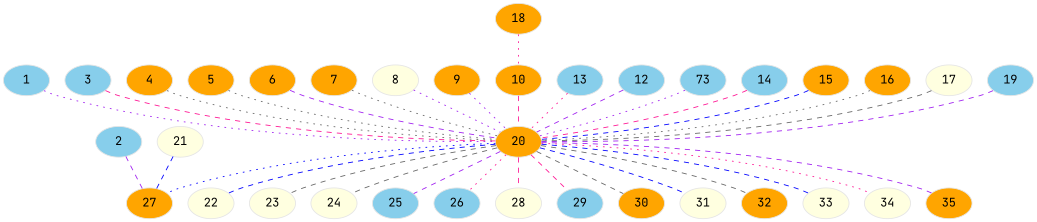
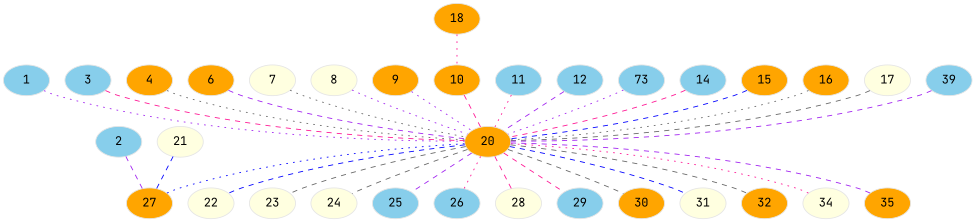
(211, 80) -> none
(334, 80) -> (272, 80)
(580, 80) -> (518, 80)
(1010, 80) -> (949, 80)
(826, 203) -> none
